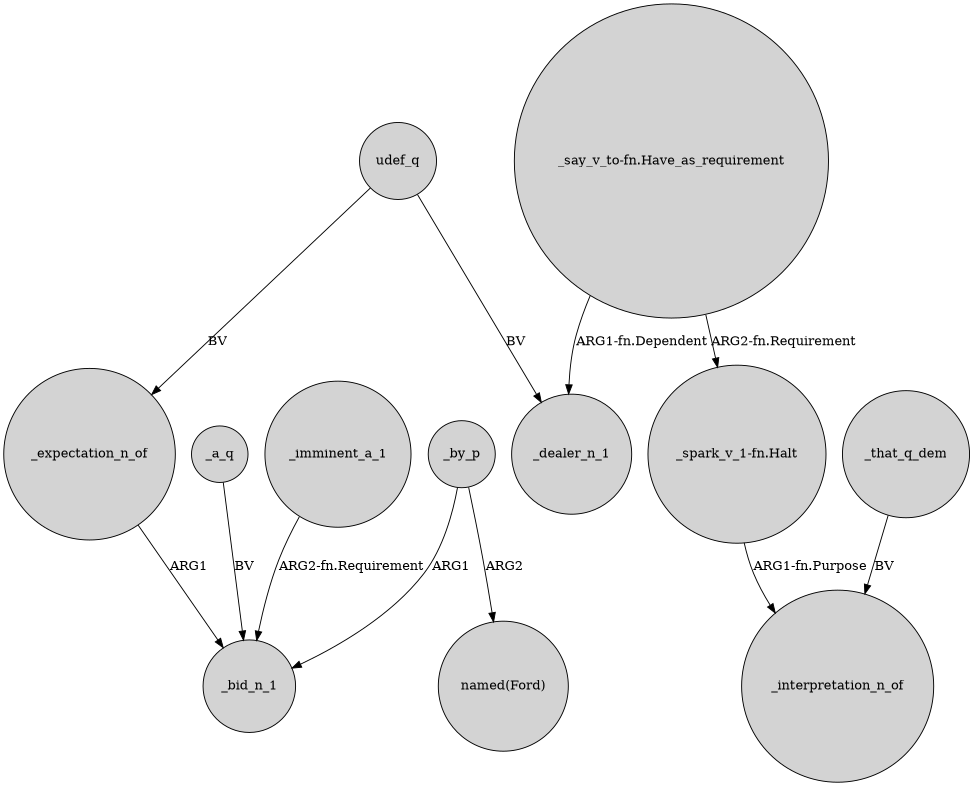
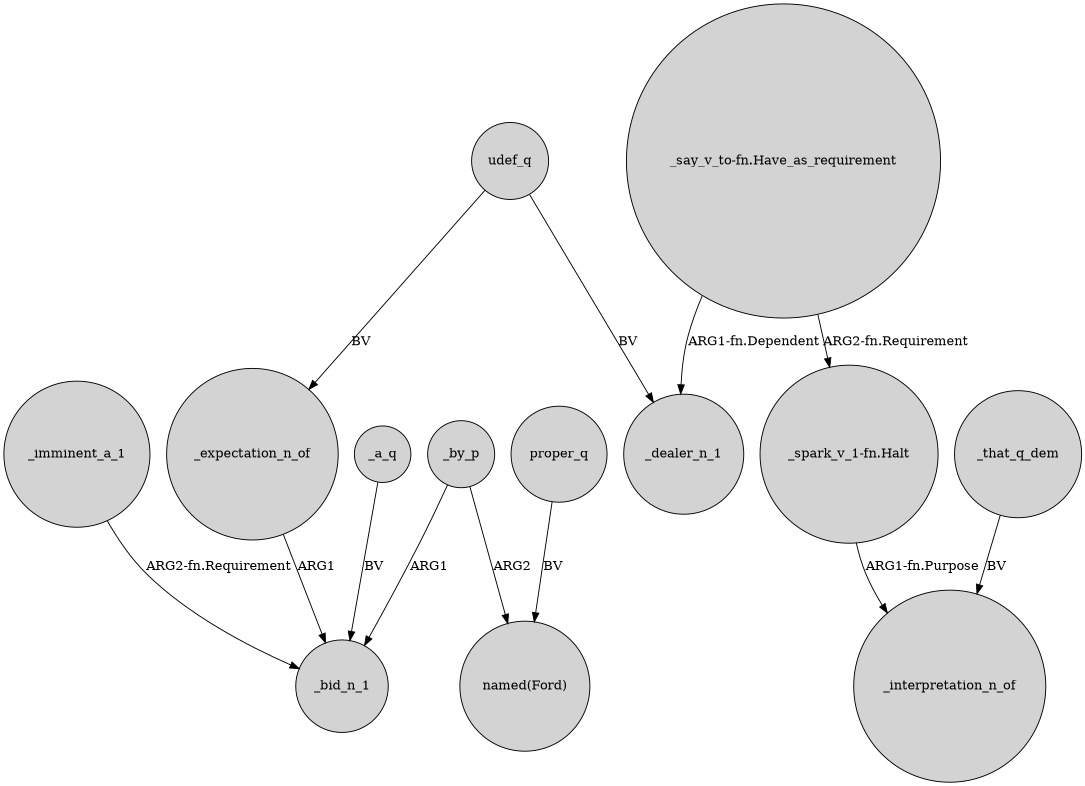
none -> (559, 454)
